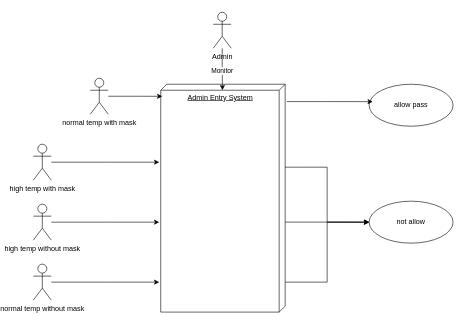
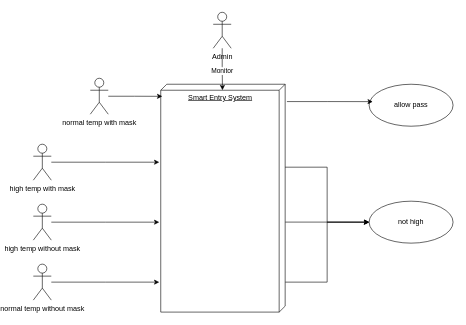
(221, 98) -> (221, 98)
(411, 222) -> (411, 222)
